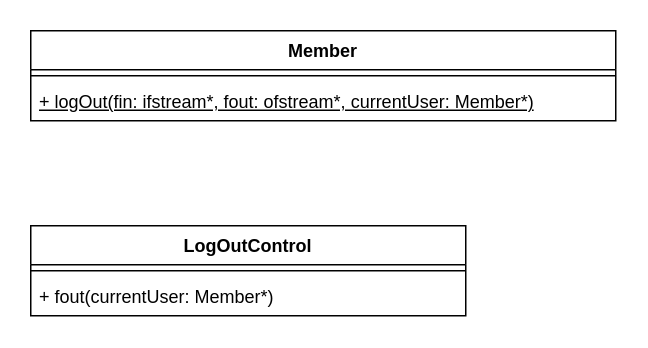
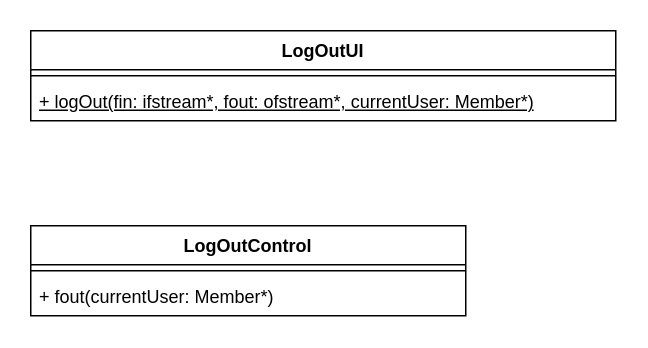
(323, 52) -> (323, 52)
